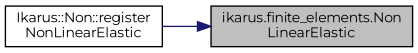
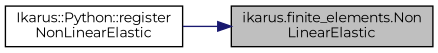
(84, 26) -> (94, 26)
